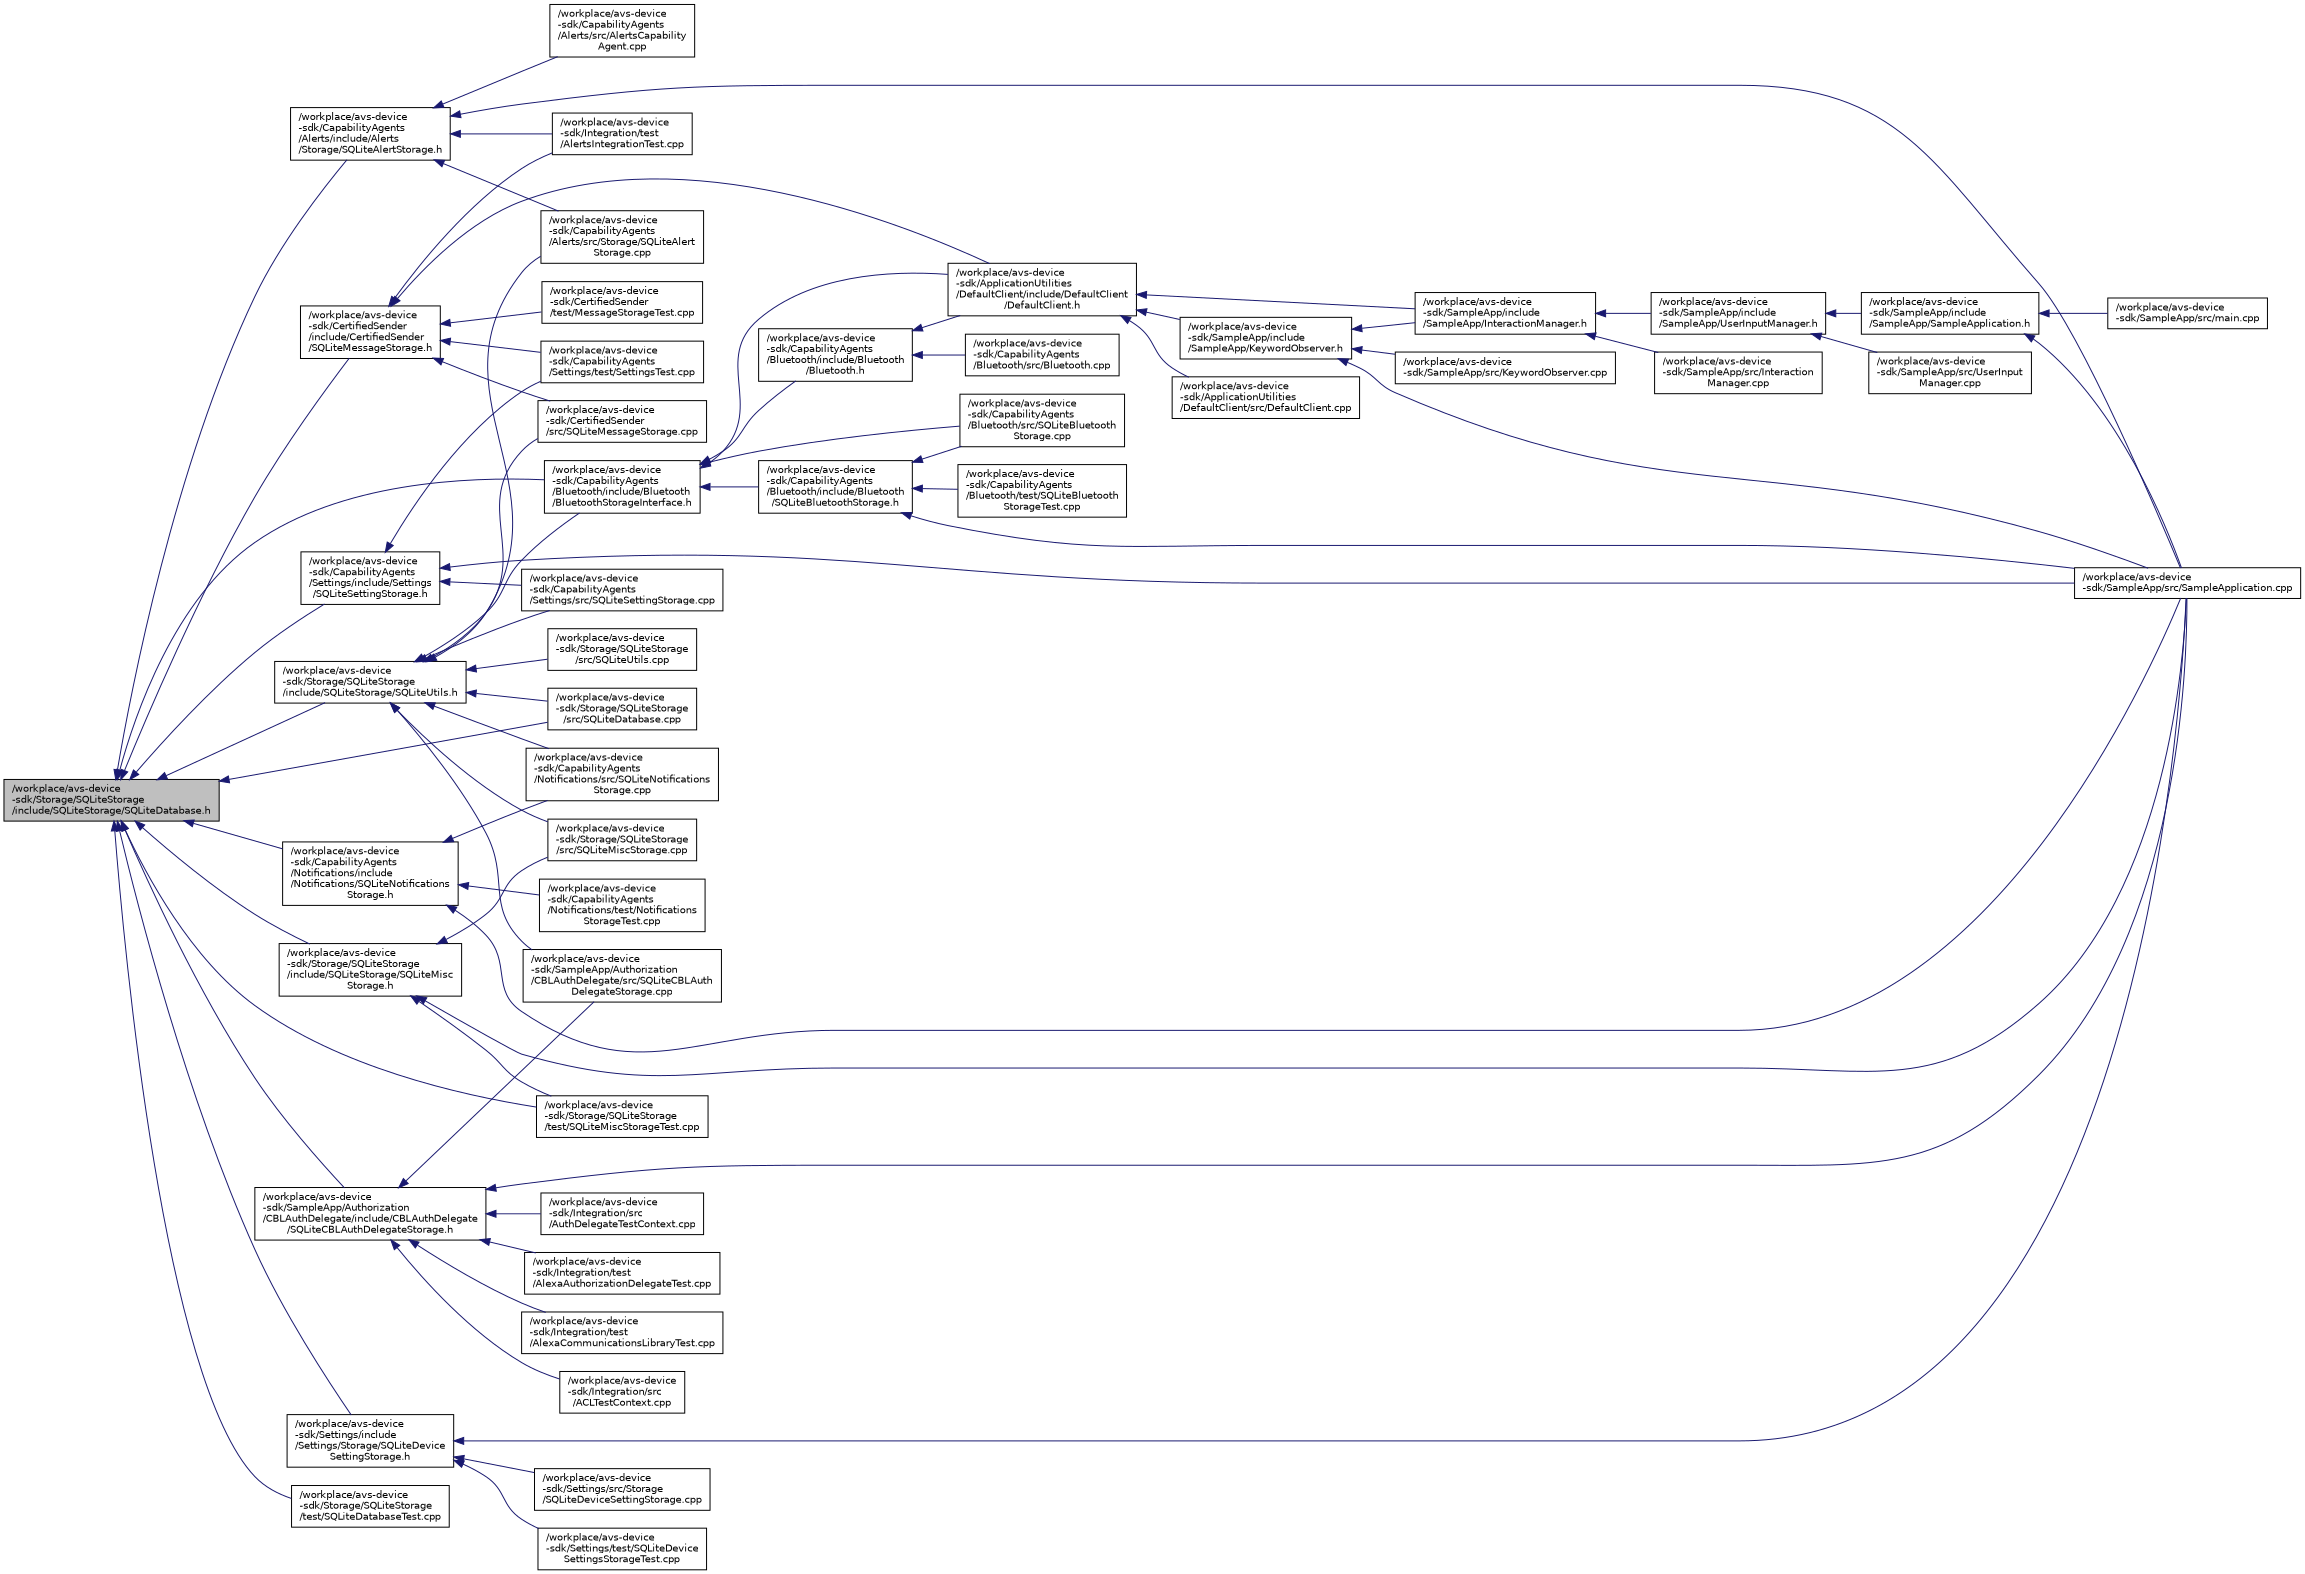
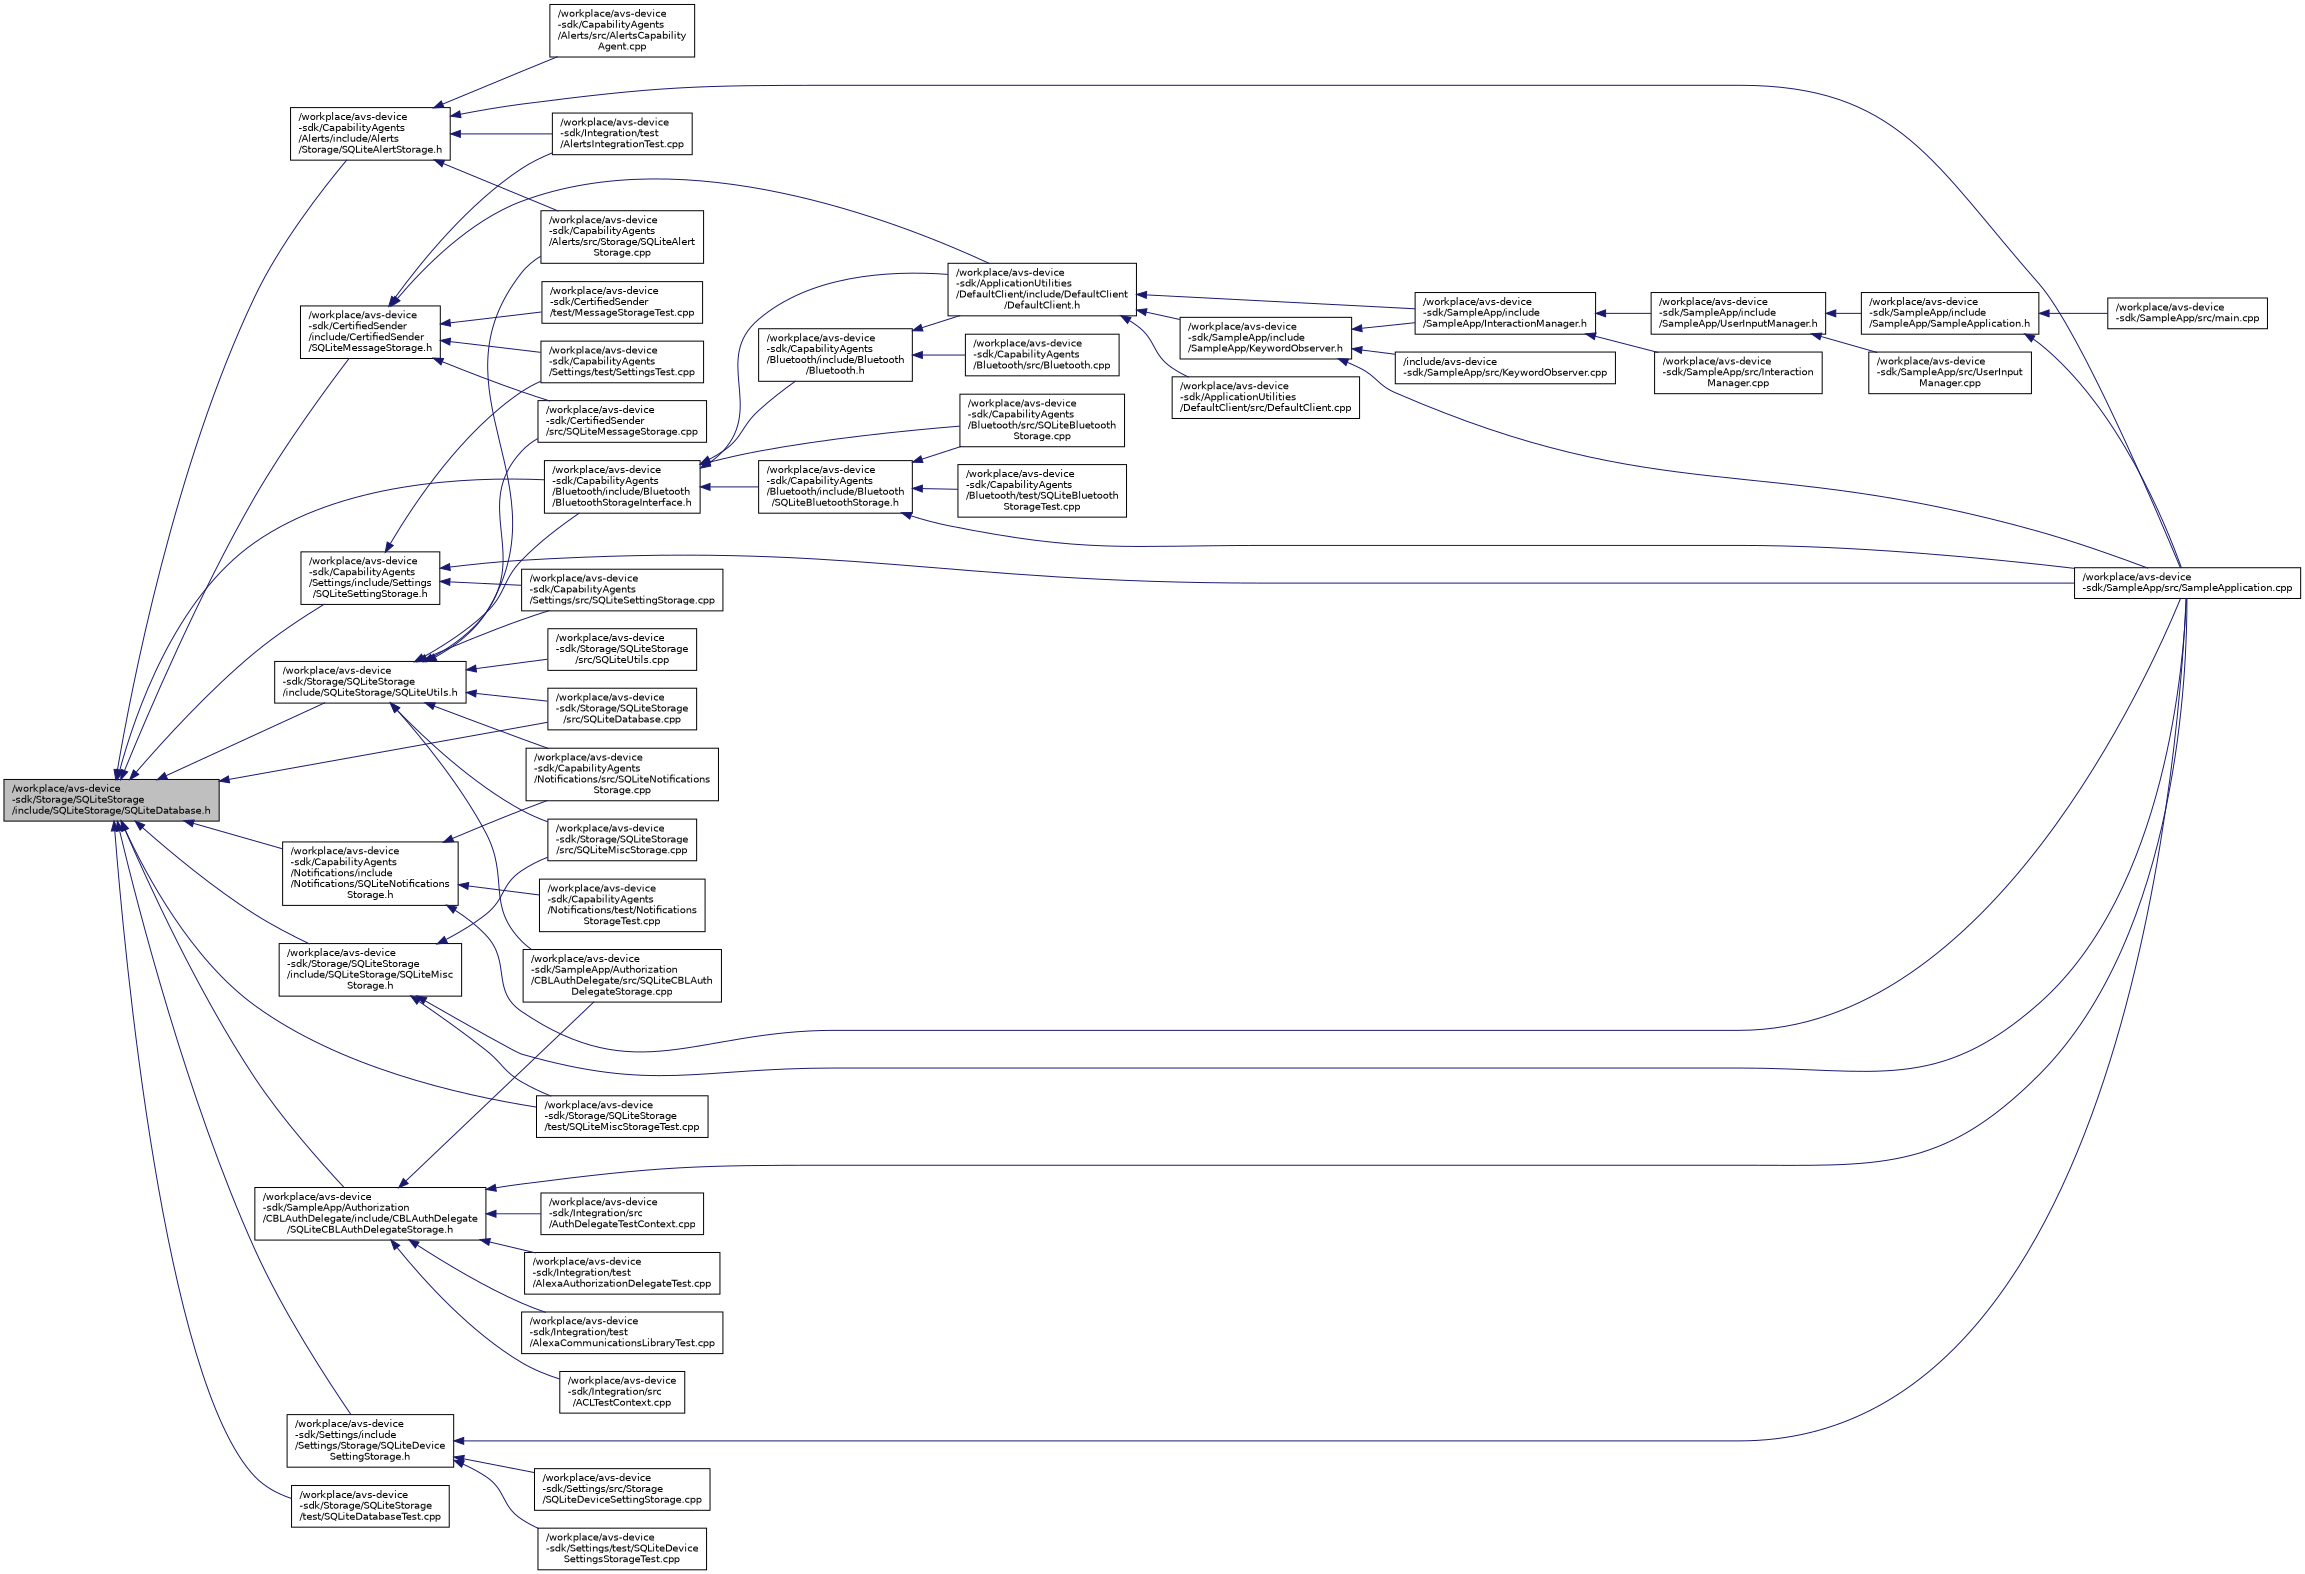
(1505, 368) -> (1505, 368)
